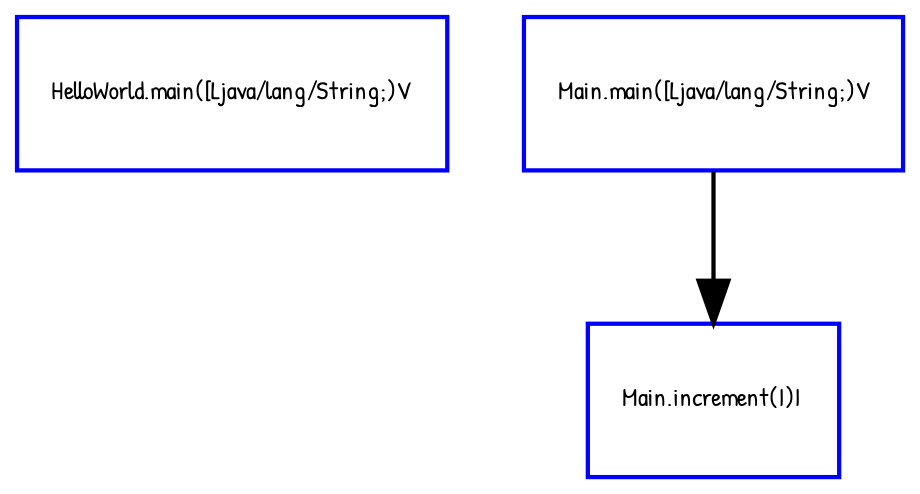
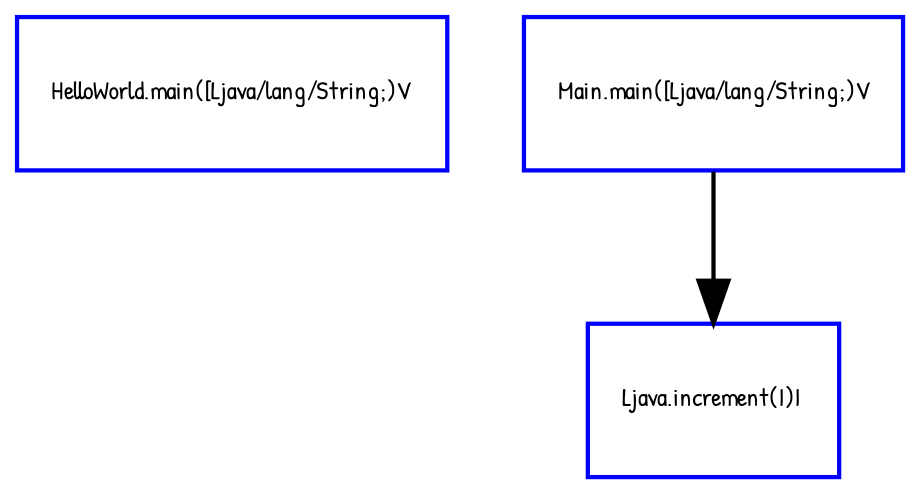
(714, 400) -> (714, 400)
